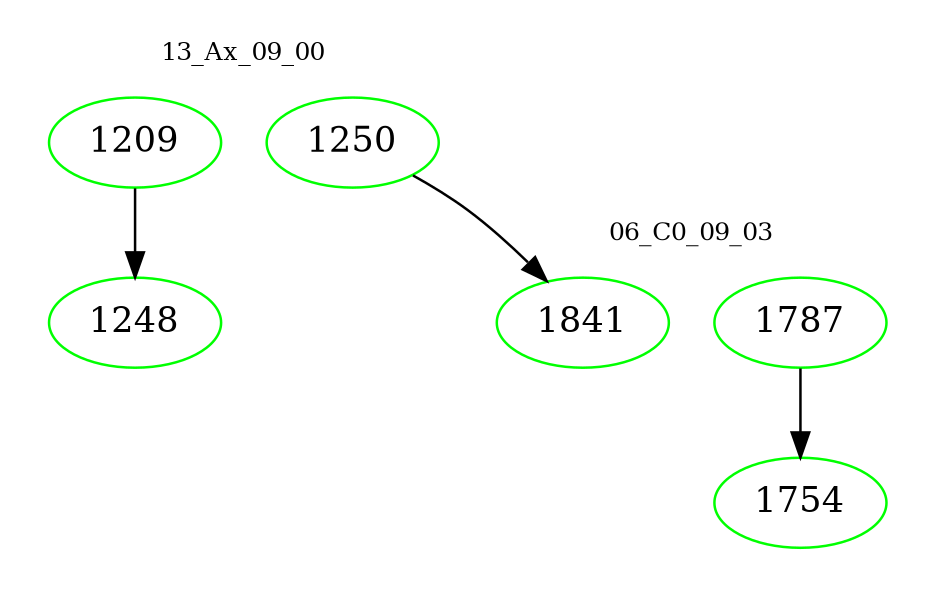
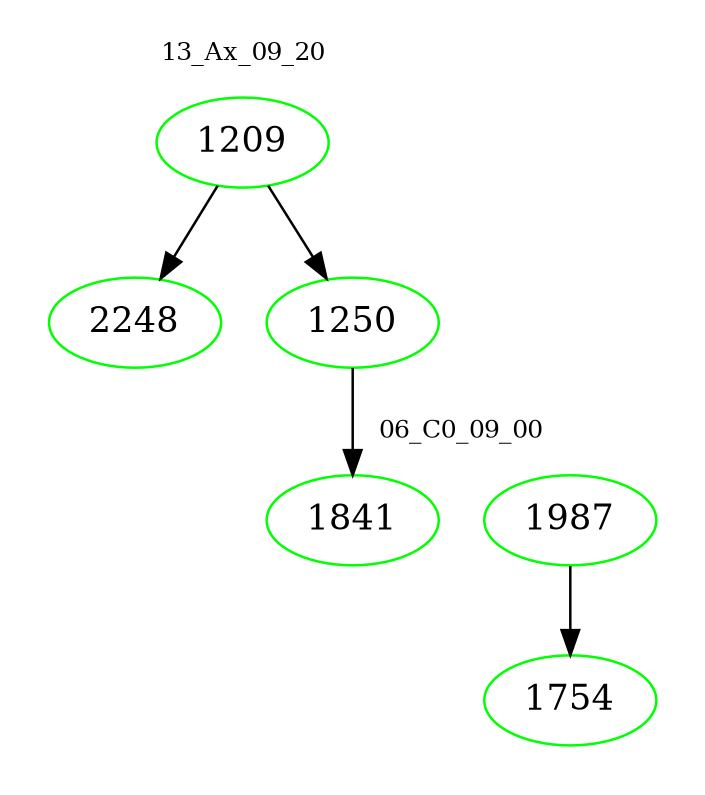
(244, 54) -> (244, 54)
none -> (291, 221)
(692, 234) -> (462, 431)
(135, 323) -> (135, 323)
(800, 323) -> (570, 520)
